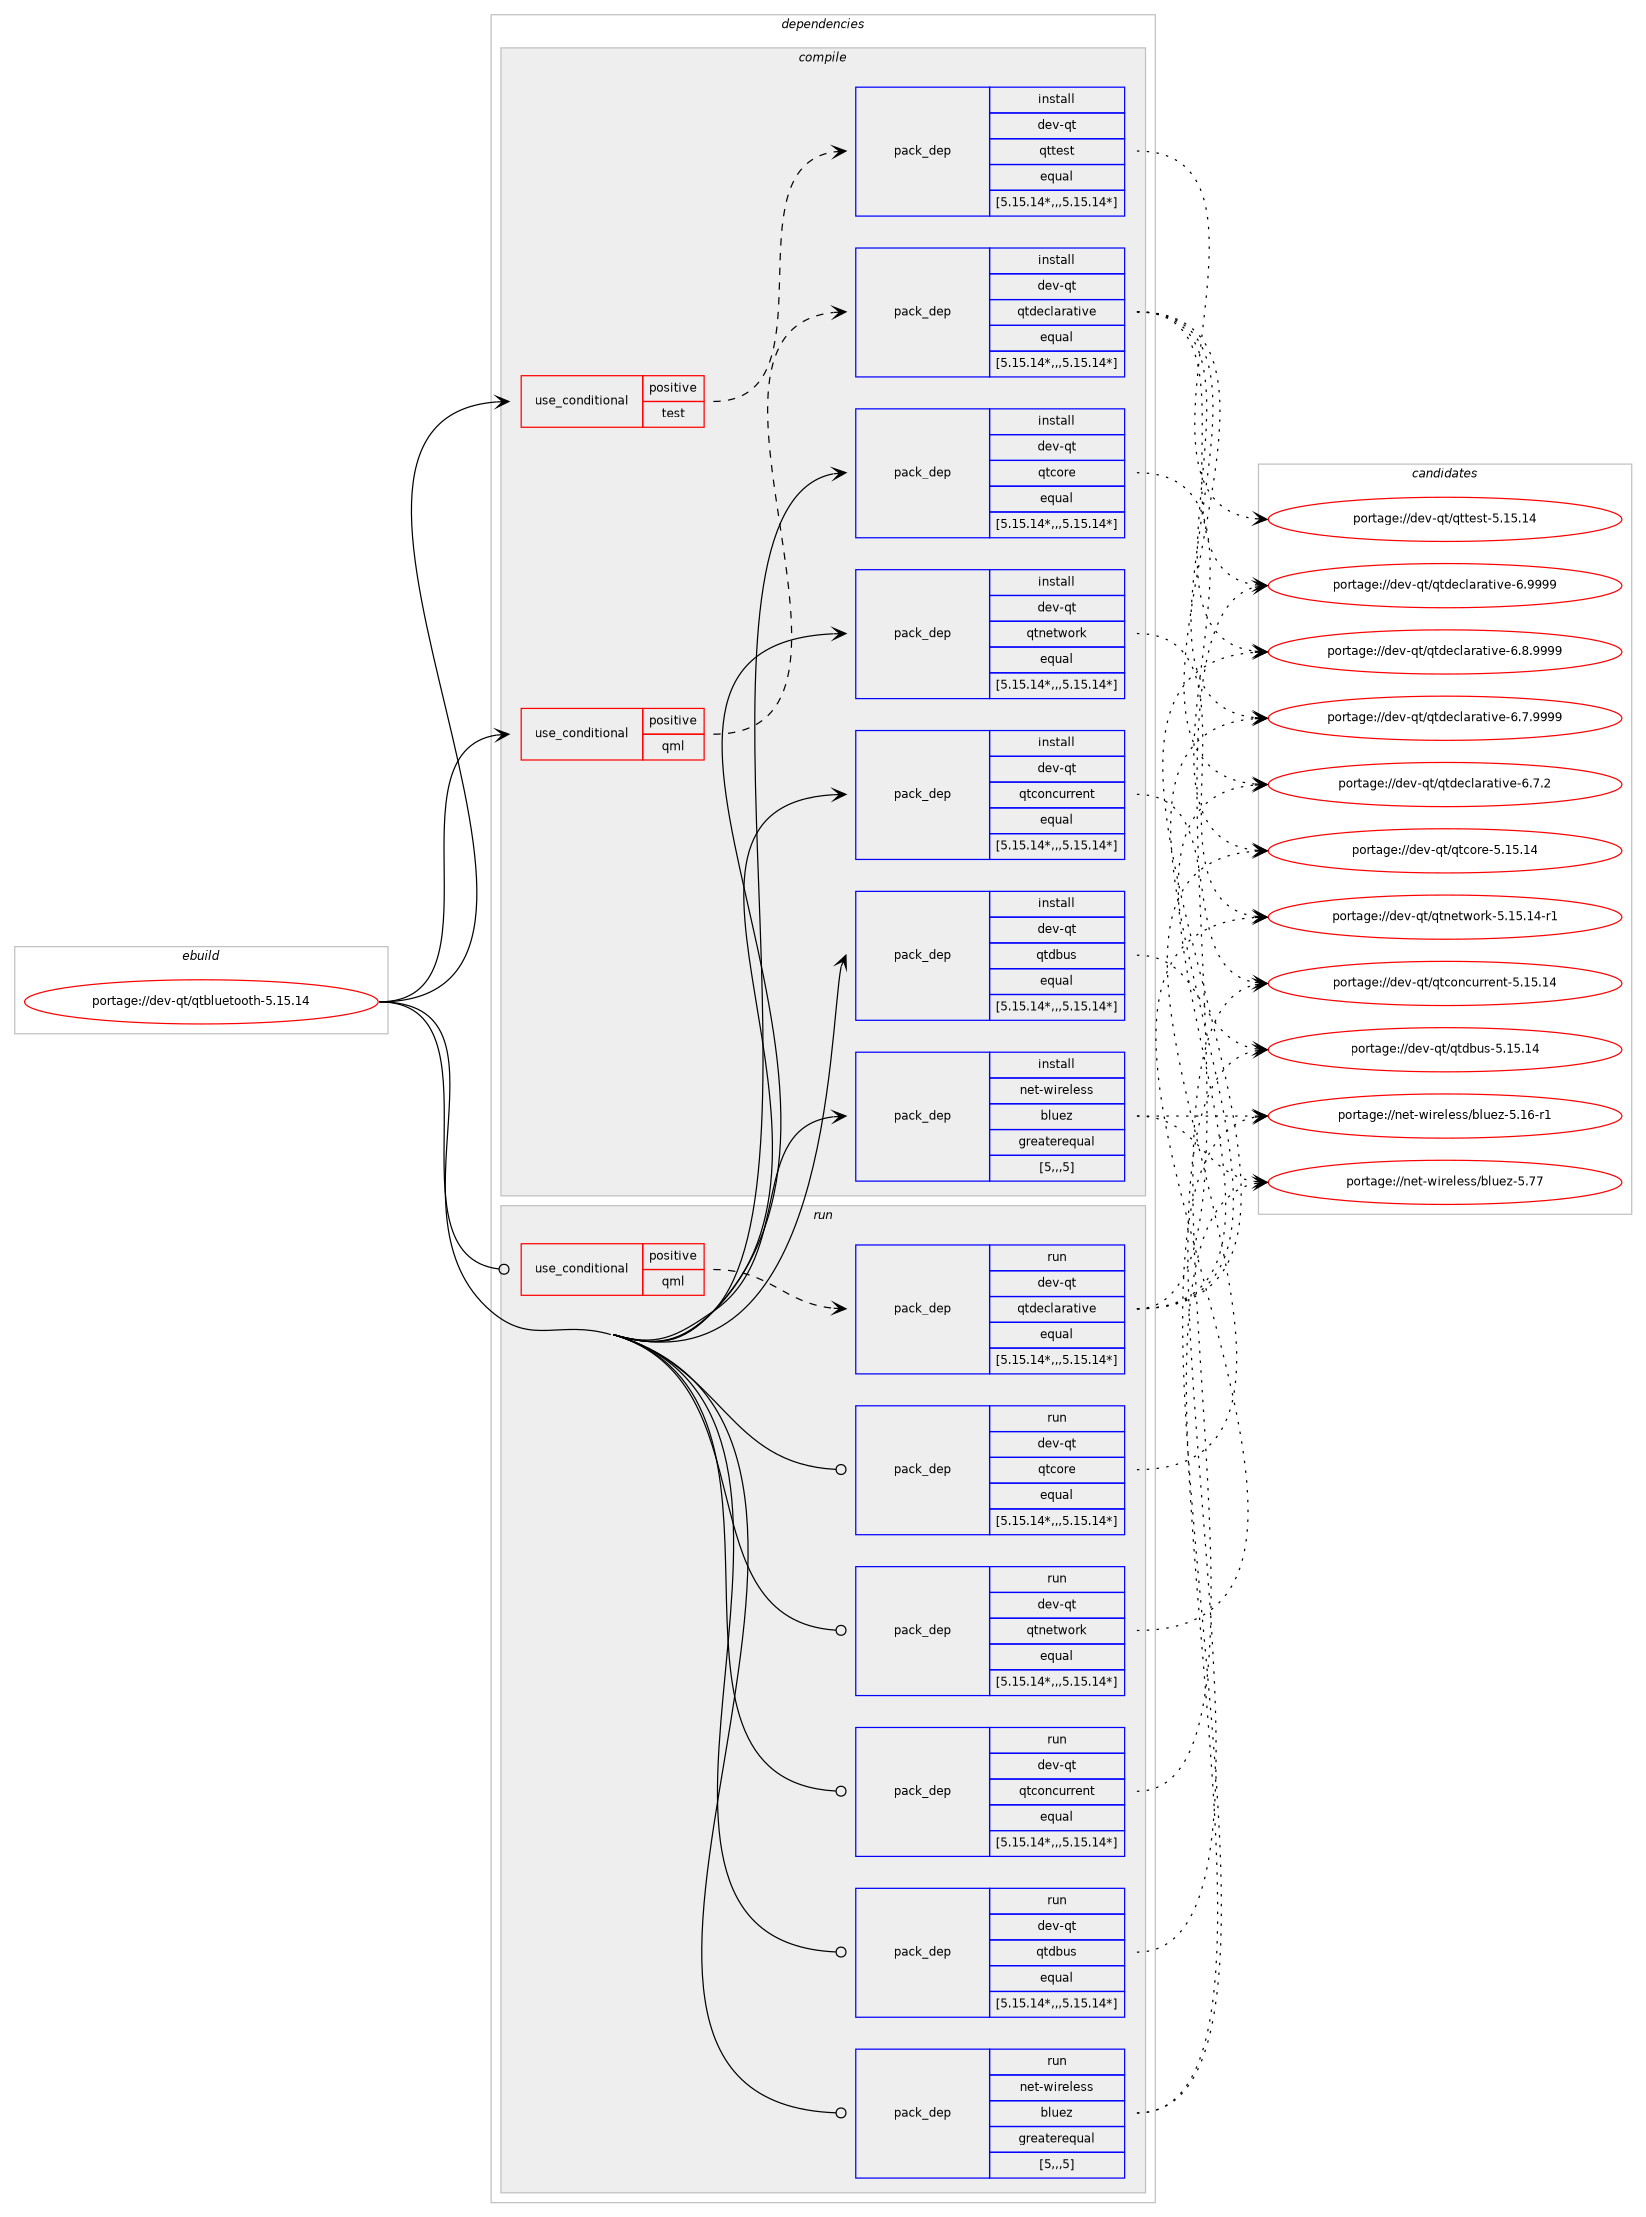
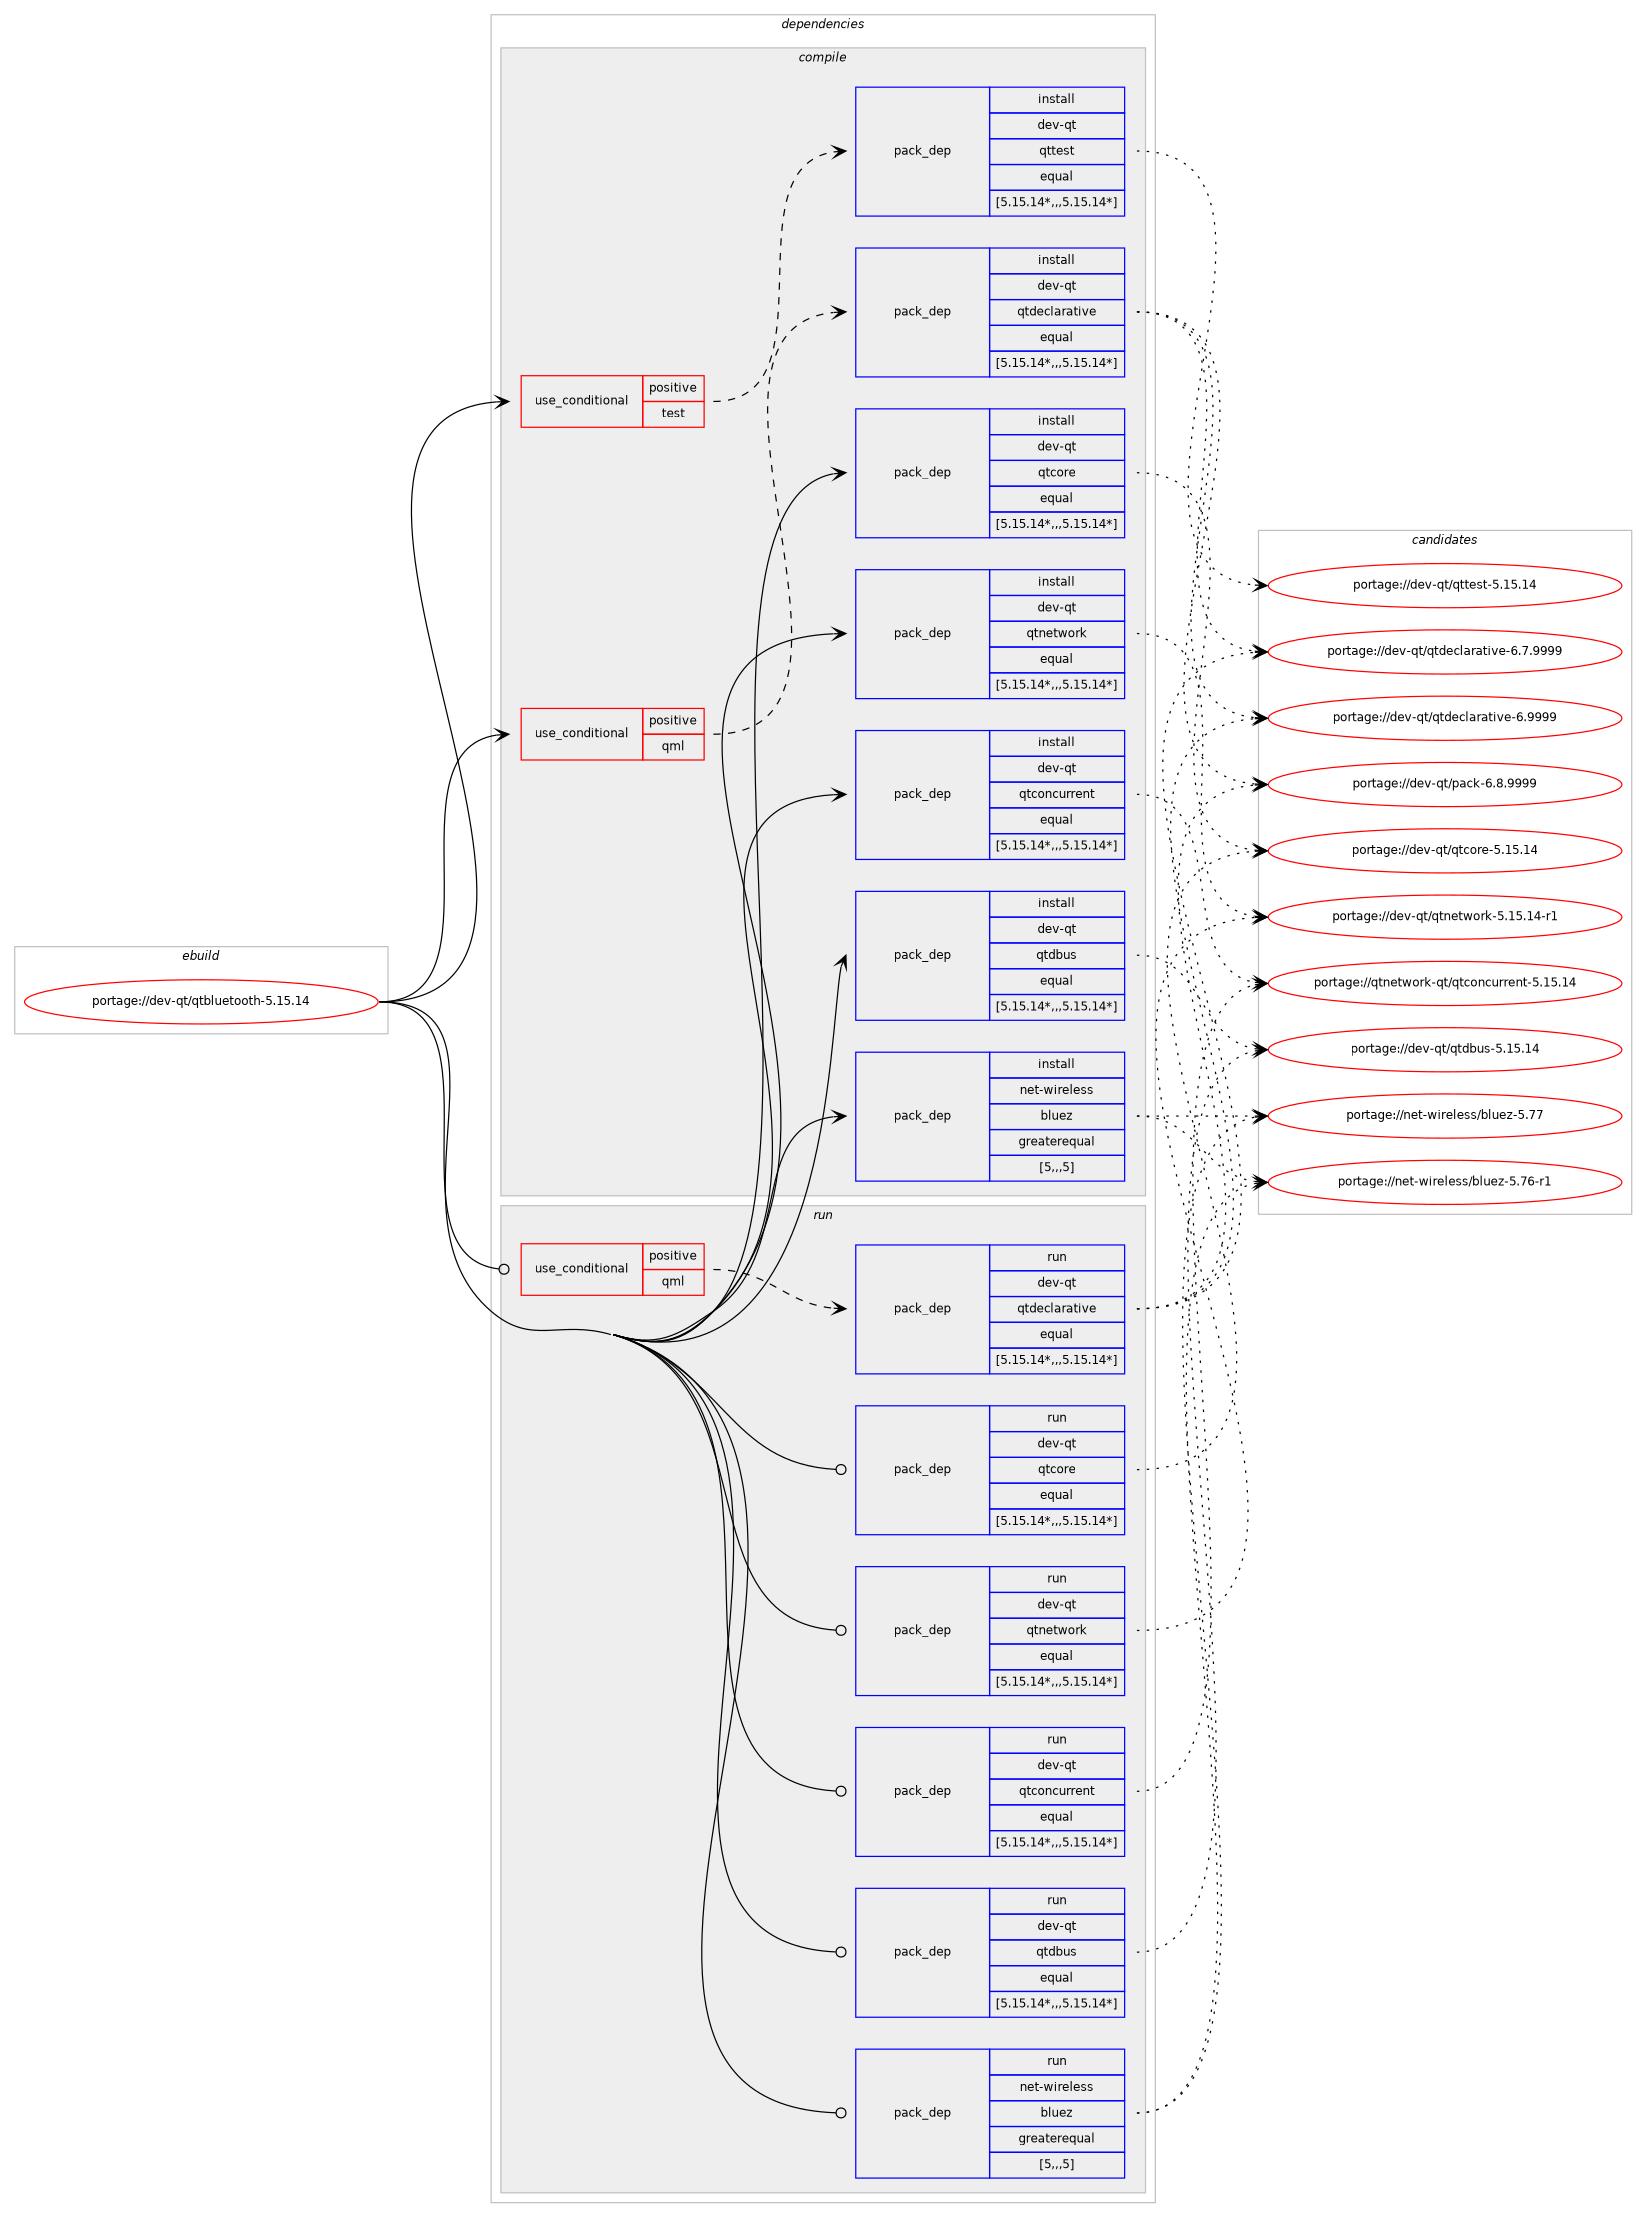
(1445, 652) -> (1445, 785)
(1445, 785) -> none
(1445, 983) -> (1445, 983)
(1445, 1116) -> (1445, 1182)
